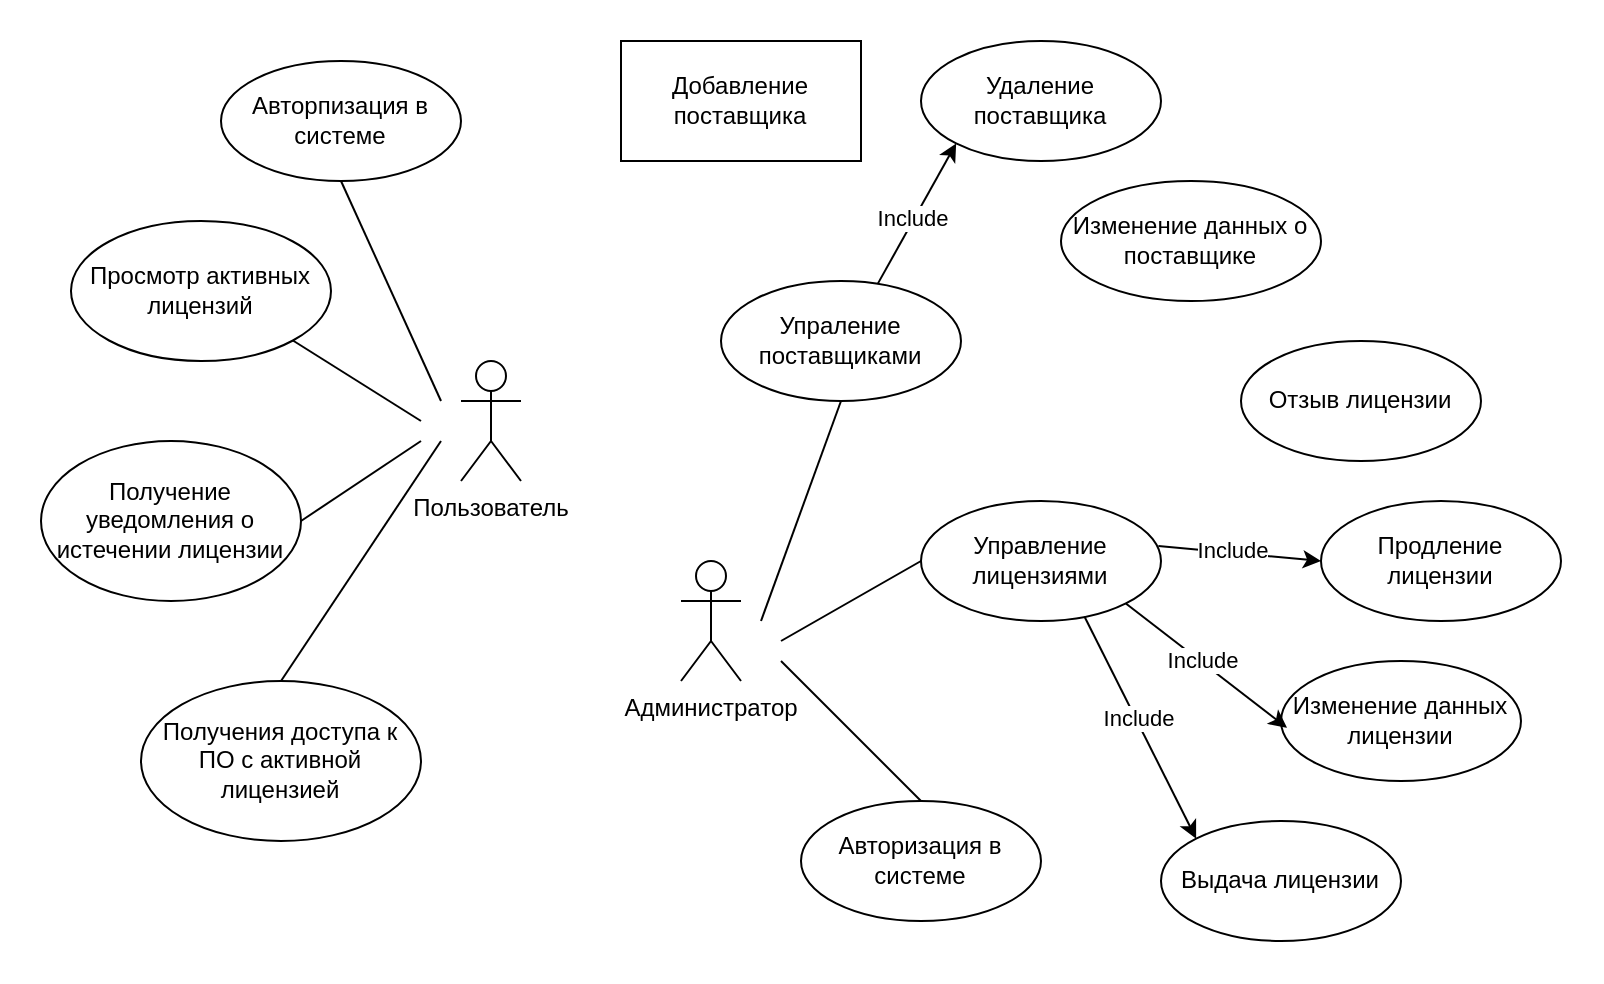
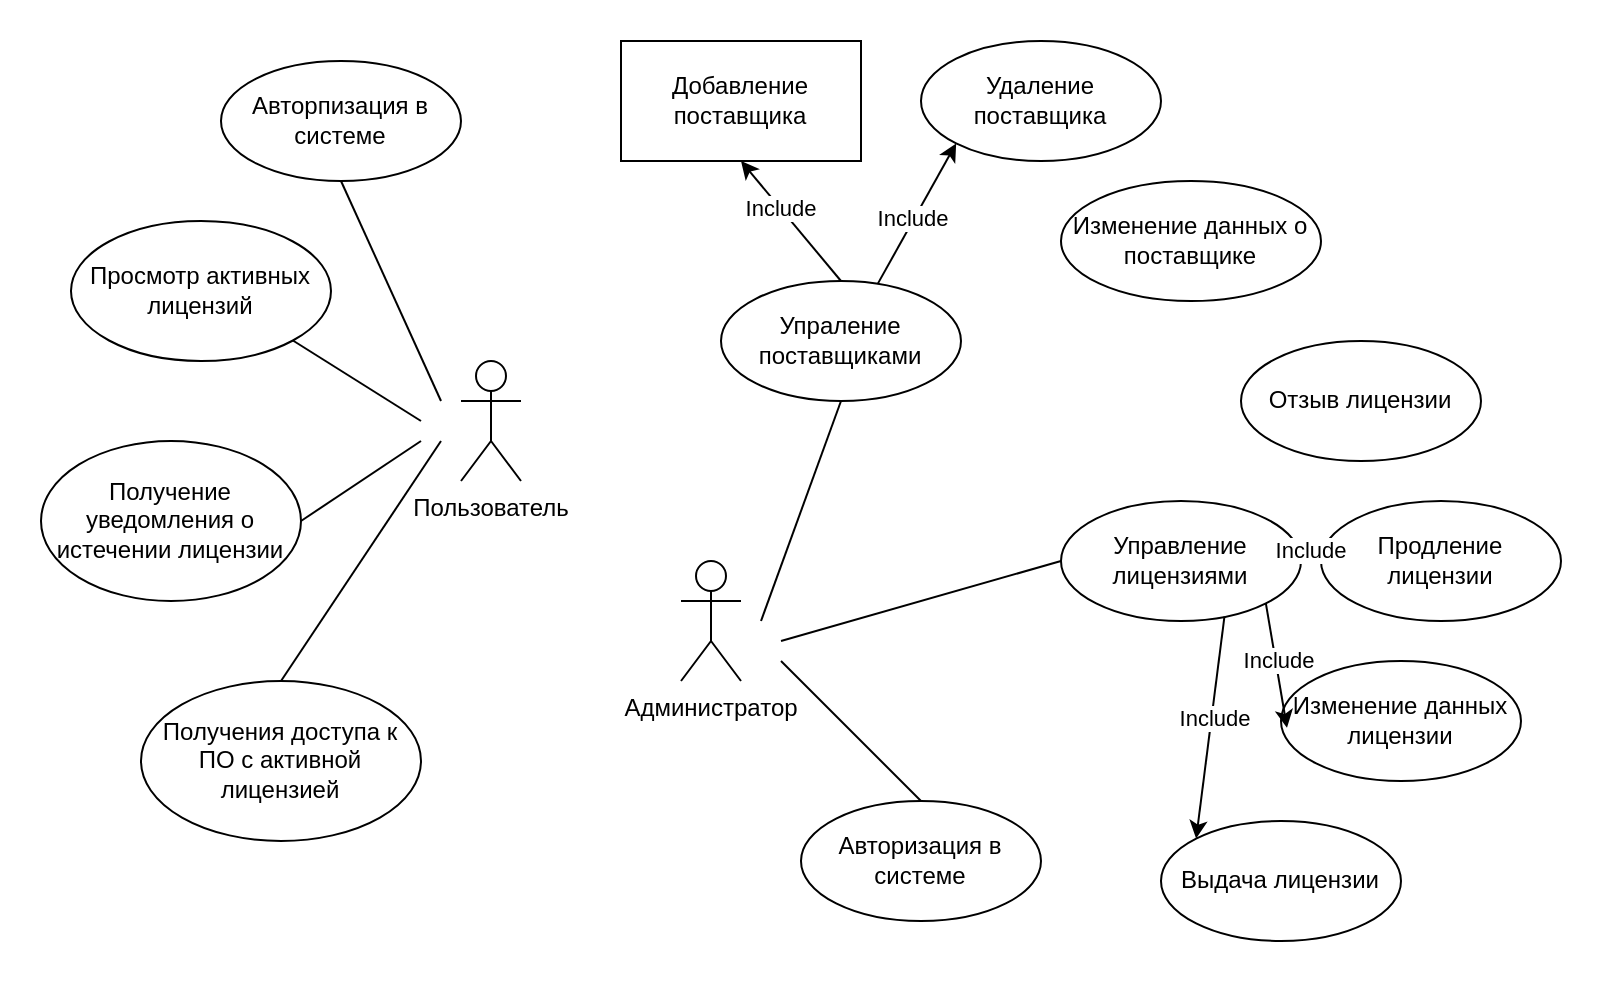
none -> (795, 226)
(1041, 561) -> (1181, 561)
